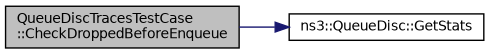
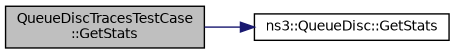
(122, 27) -> (105, 27)
